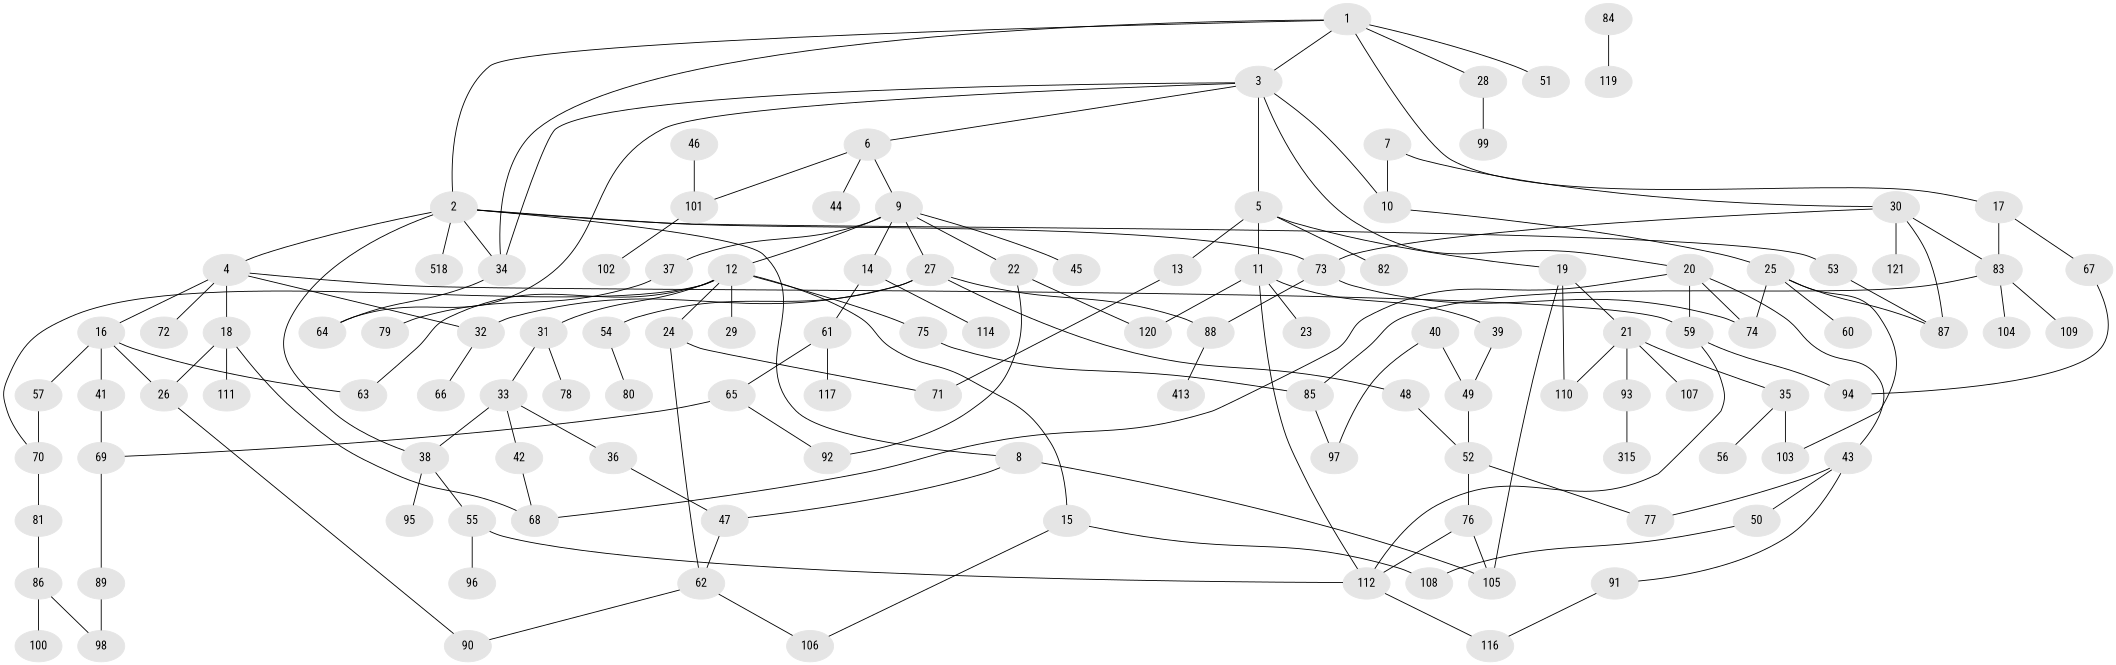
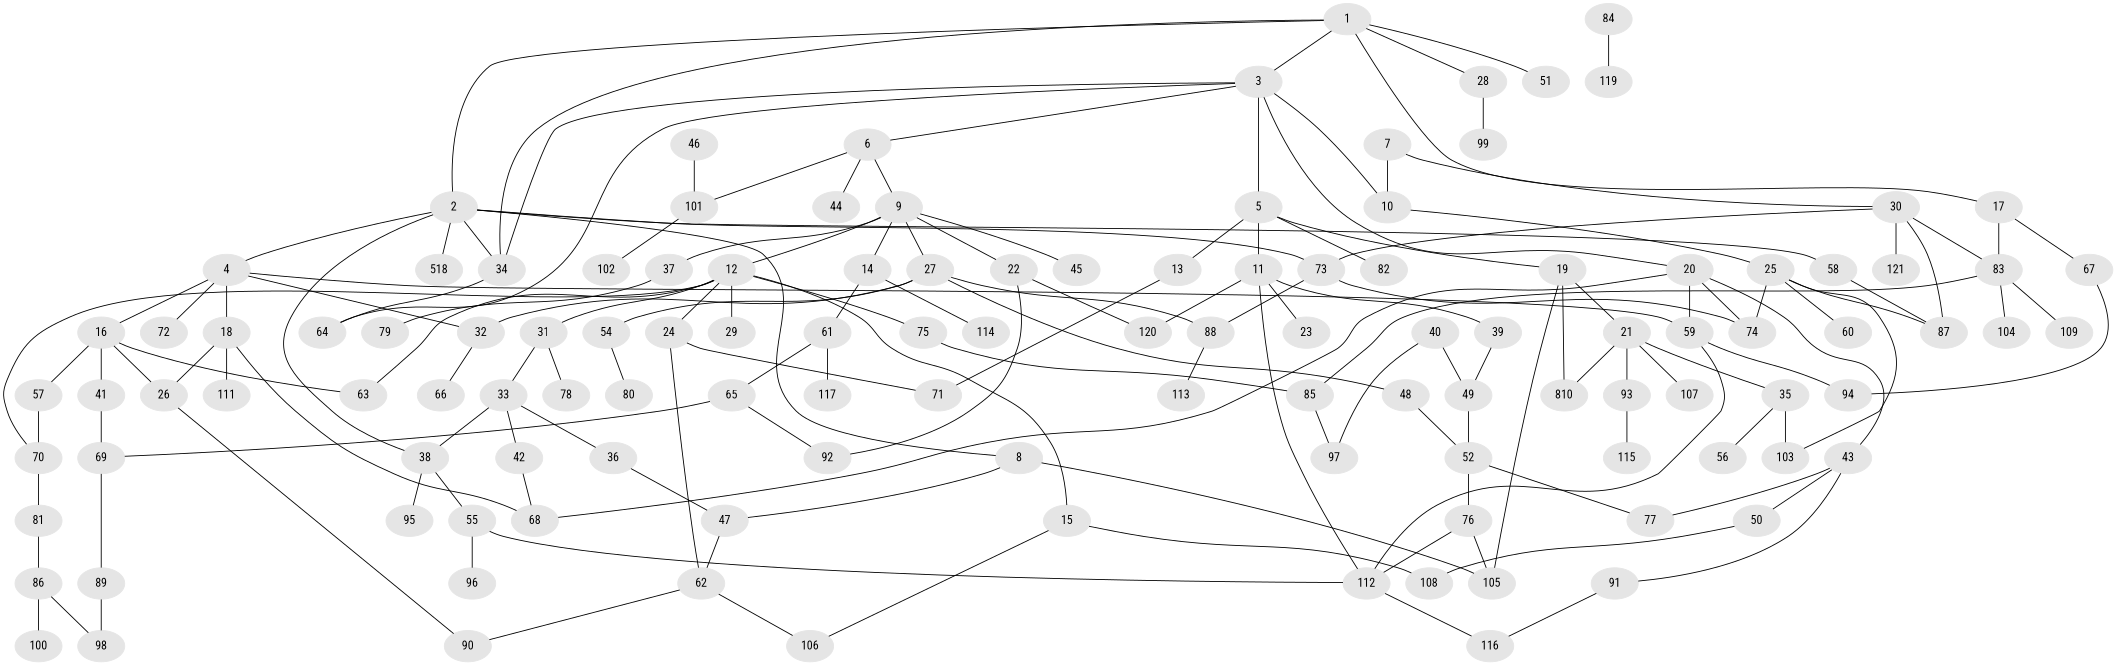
(1833, 270) -> (1833, 270)
(1181, 395) -> (1181, 395)
(1564, 395) -> (1564, 395)
(1627, 458) -> (1627, 458)
